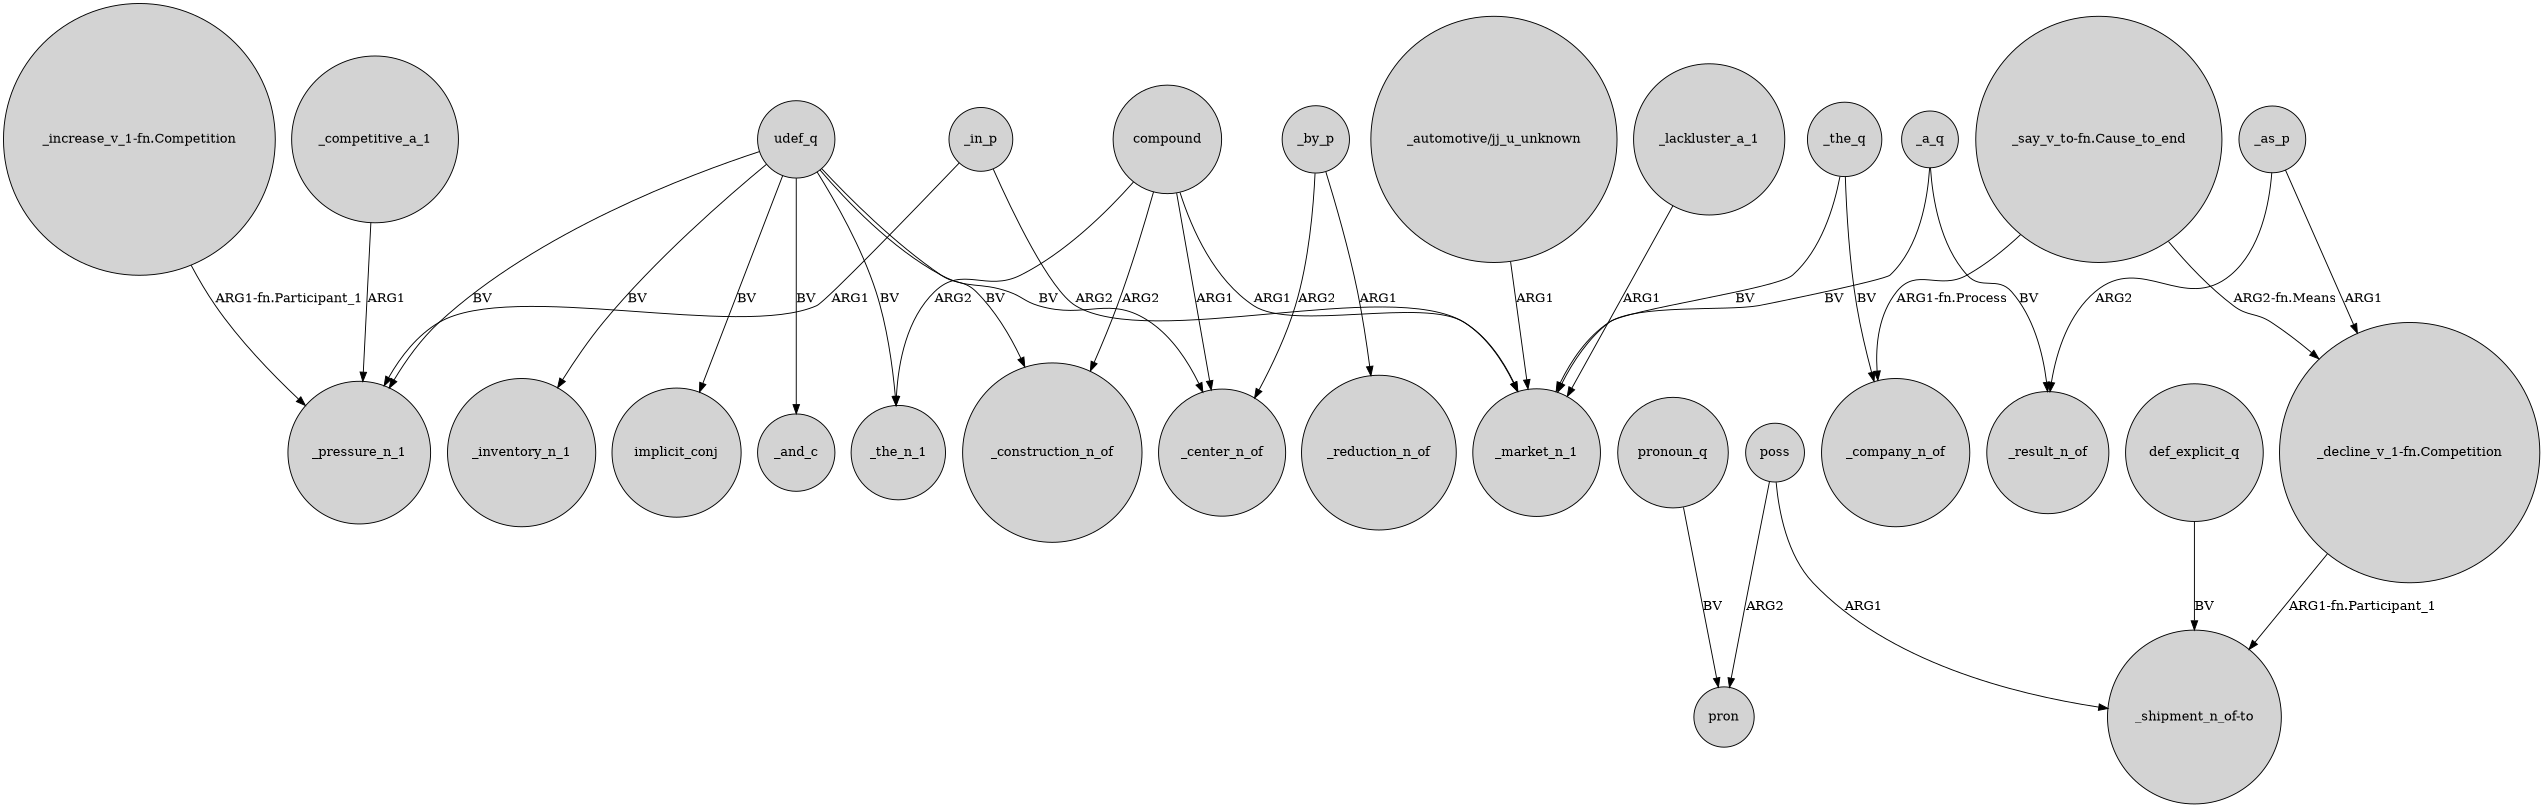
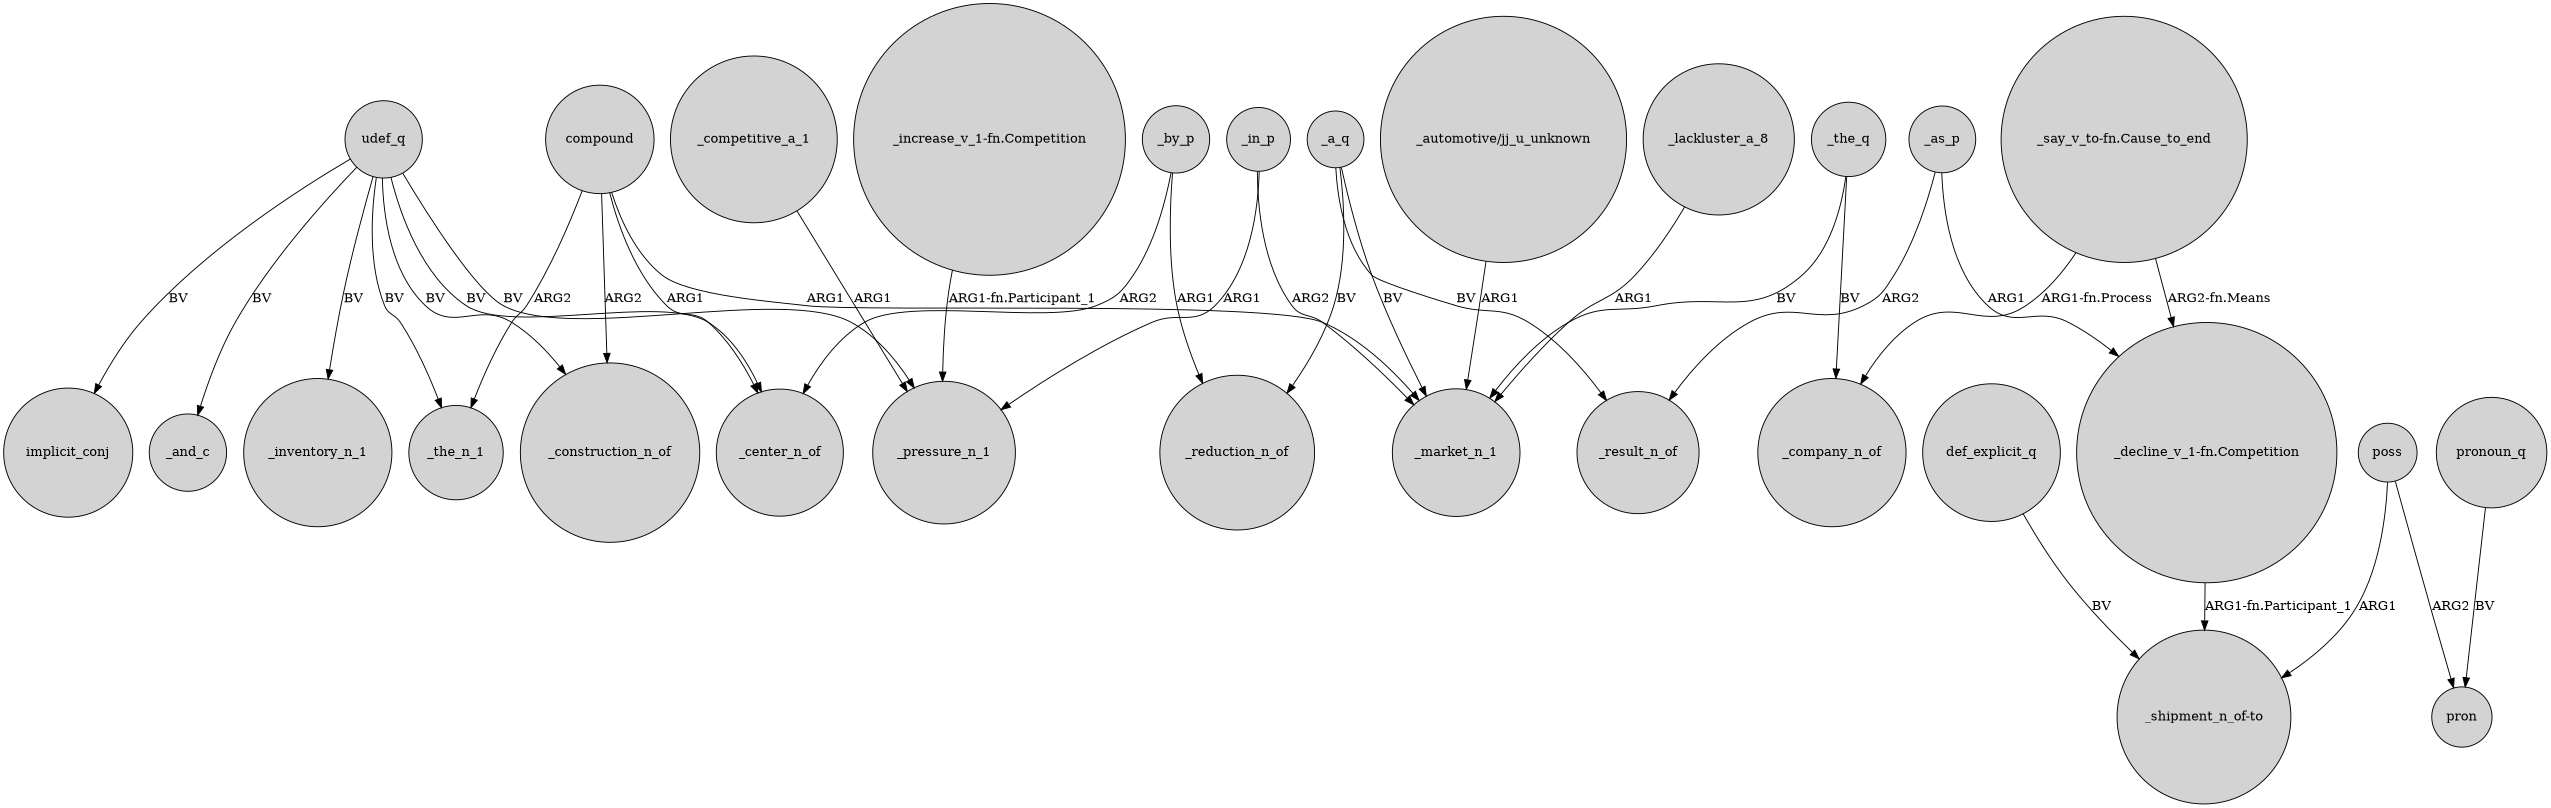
(1709, 139) -> (1719, 139)
none -> (1339, 282)
